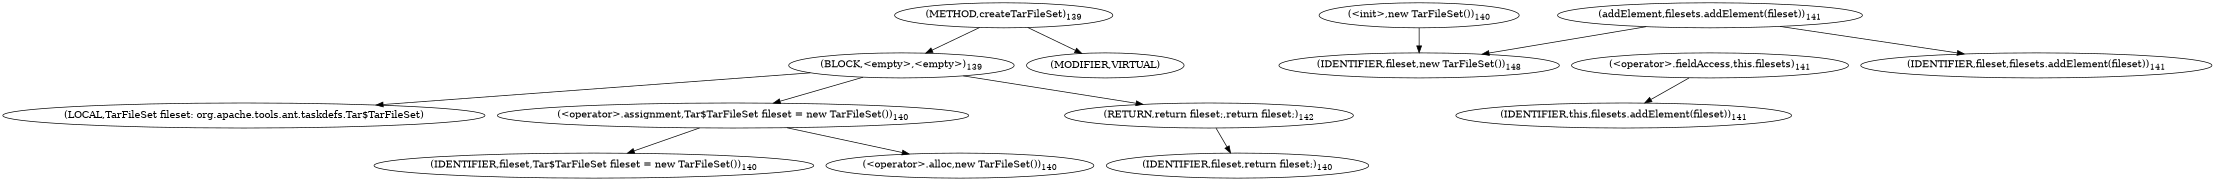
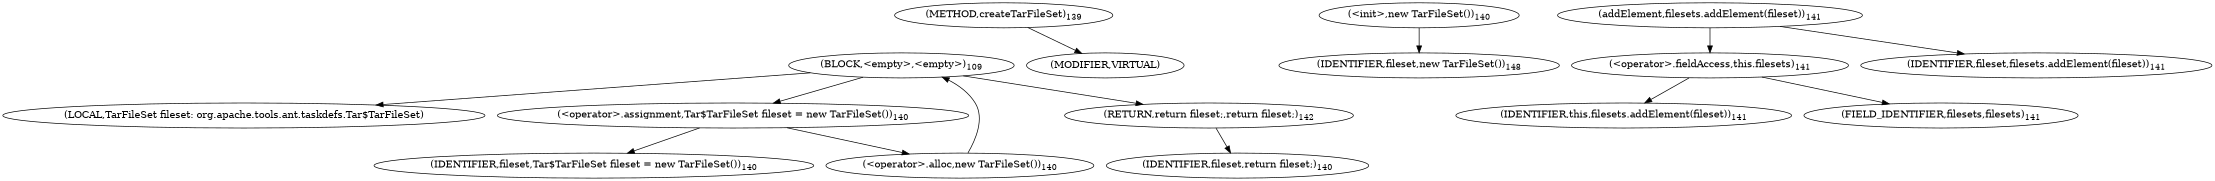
(956, 39) -> (978, 111)
(1568, 40) -> (1710, 37)
(975, 64) -> (975, 64)
none -> (1941, 116)
